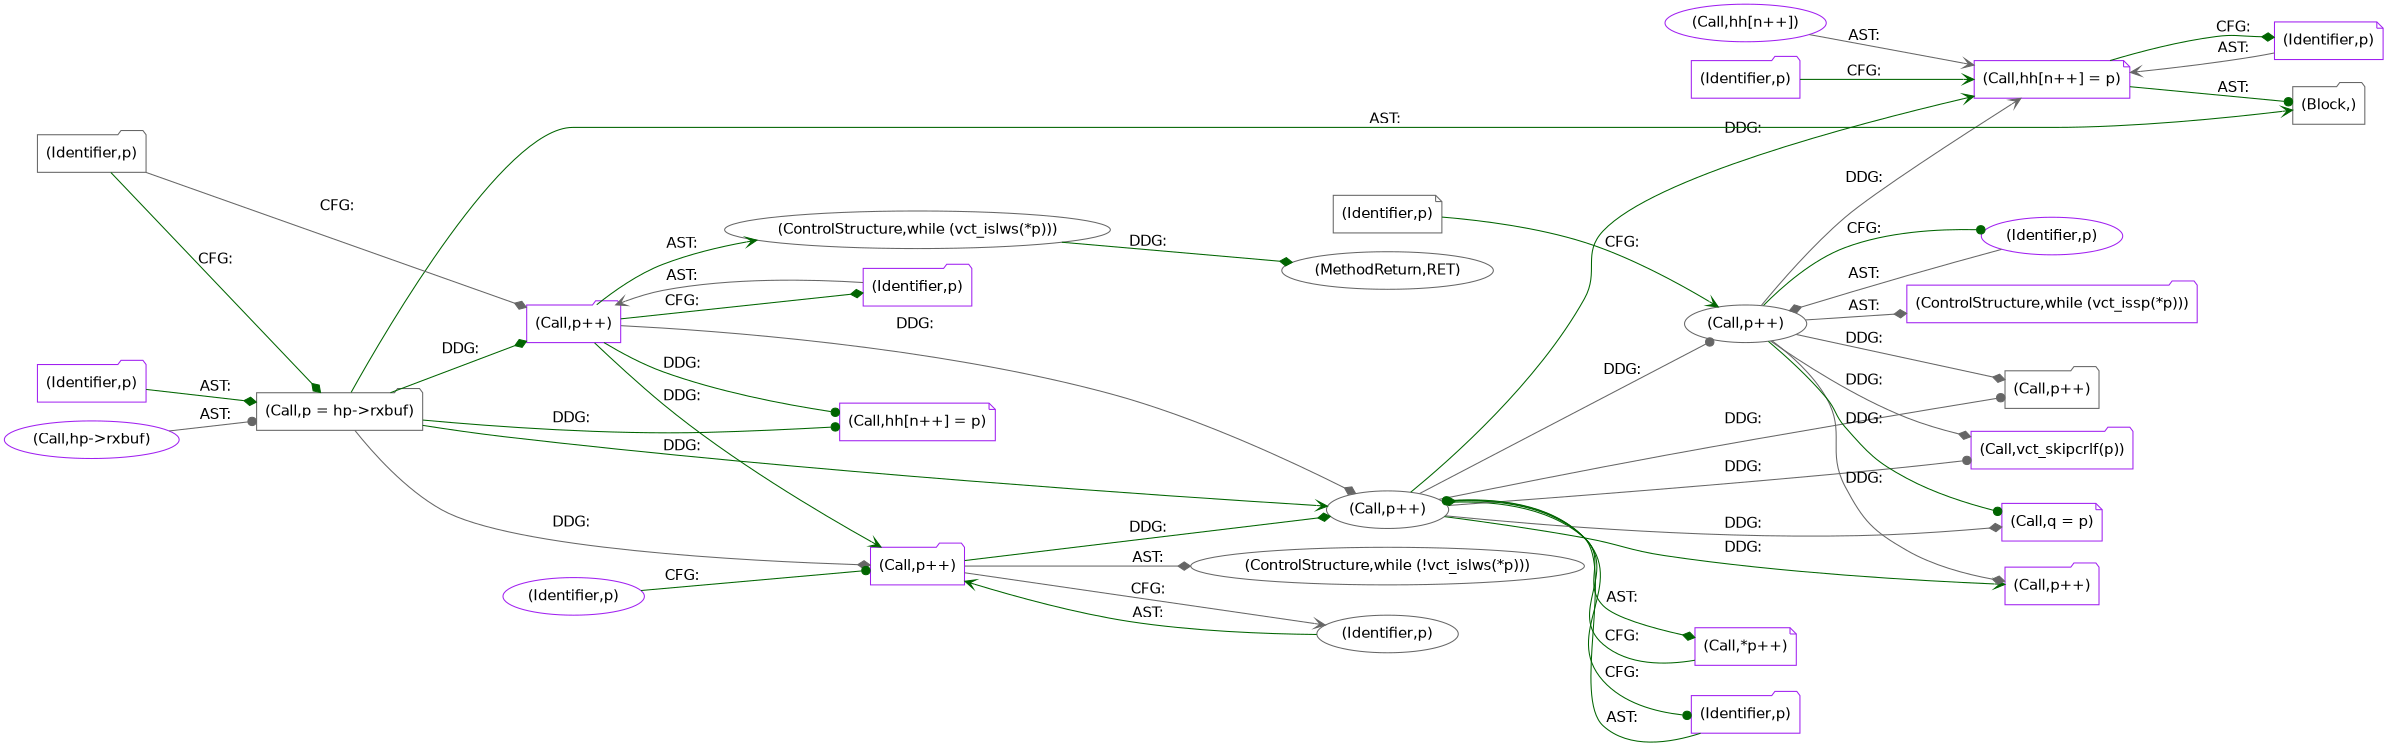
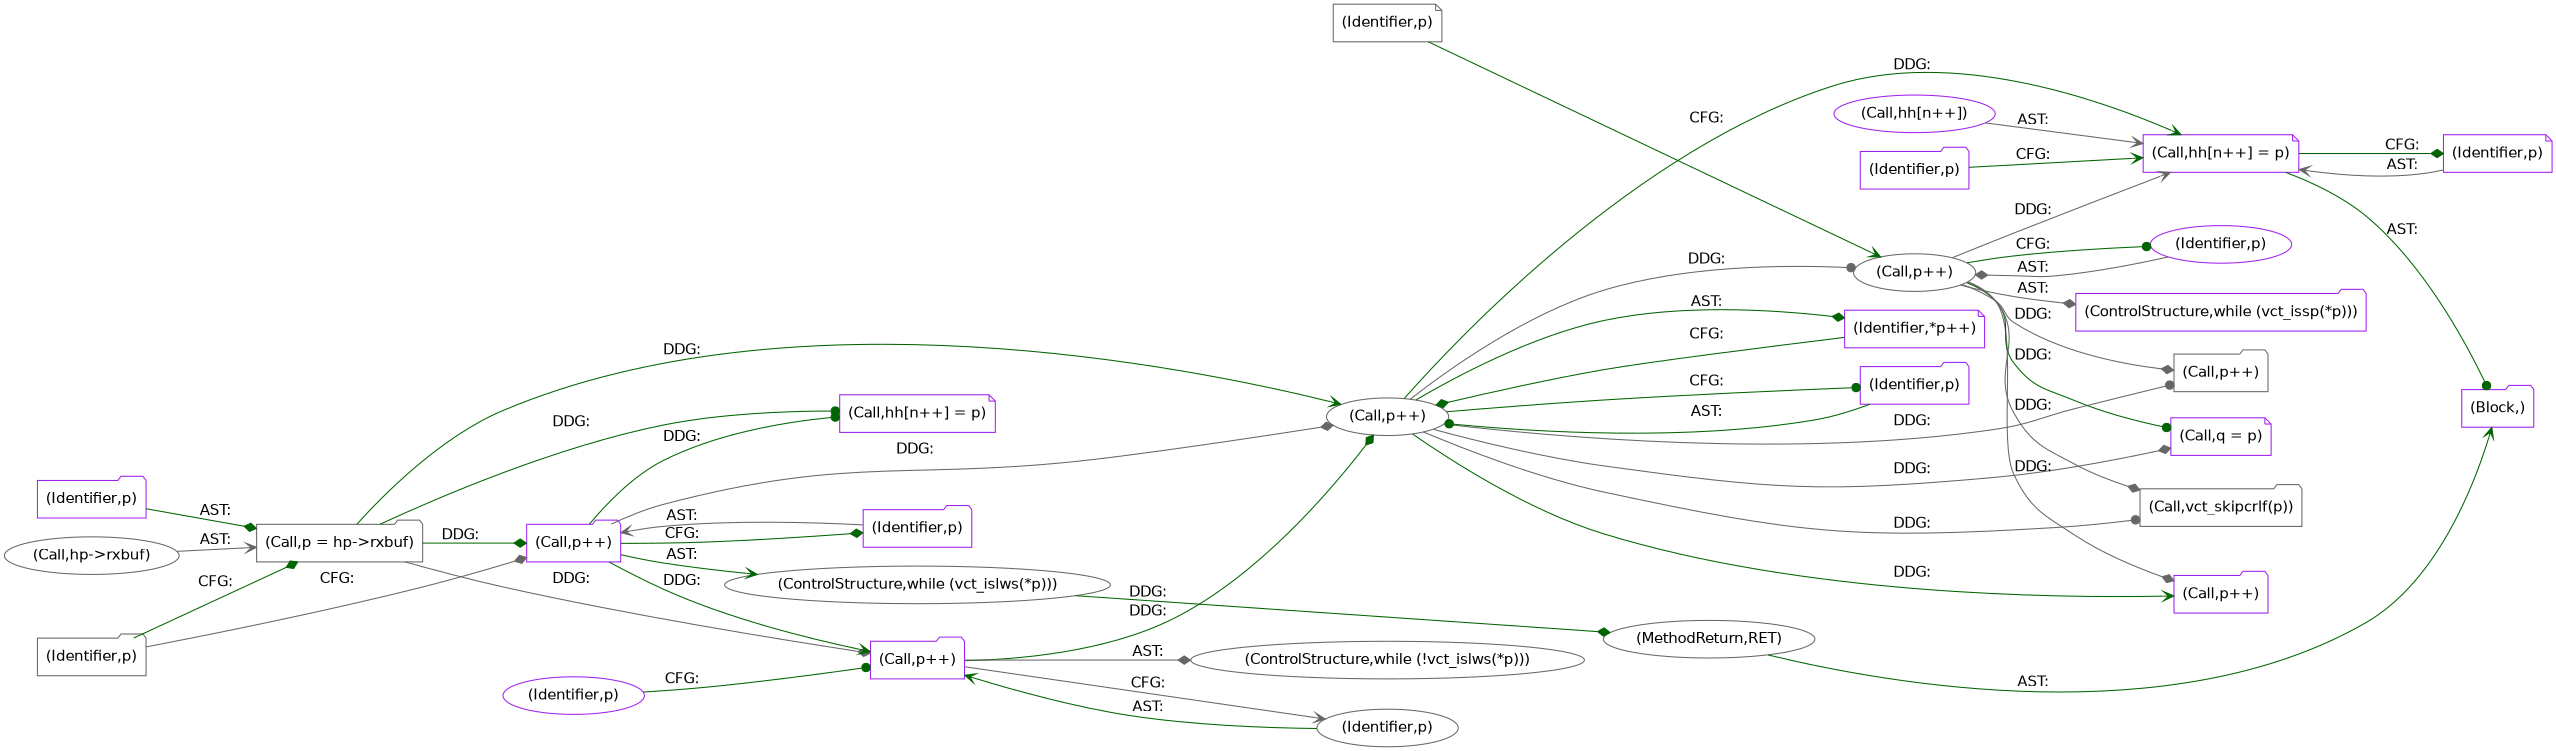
(2329, 105) -> (2498, 408)
(1251, 127) -> (2184, 682)
(209, 426) -> (211, 550)
(92, 440) -> (92, 556)
(2052, 450) -> (2221, 508)
(1746, 647) -> (1915, 329)
